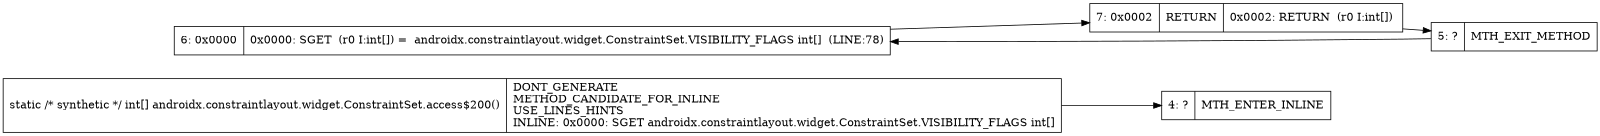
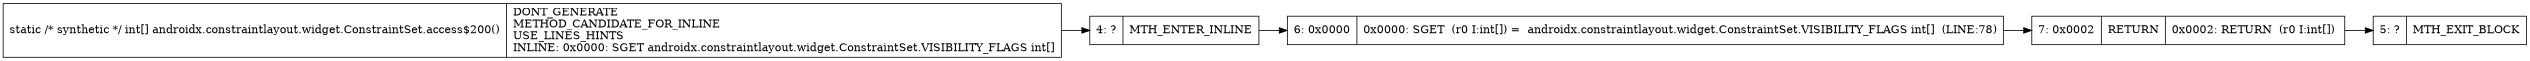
(1531, 36) -> (2466, 30)
(1165, 41) -> (1269, 30)
